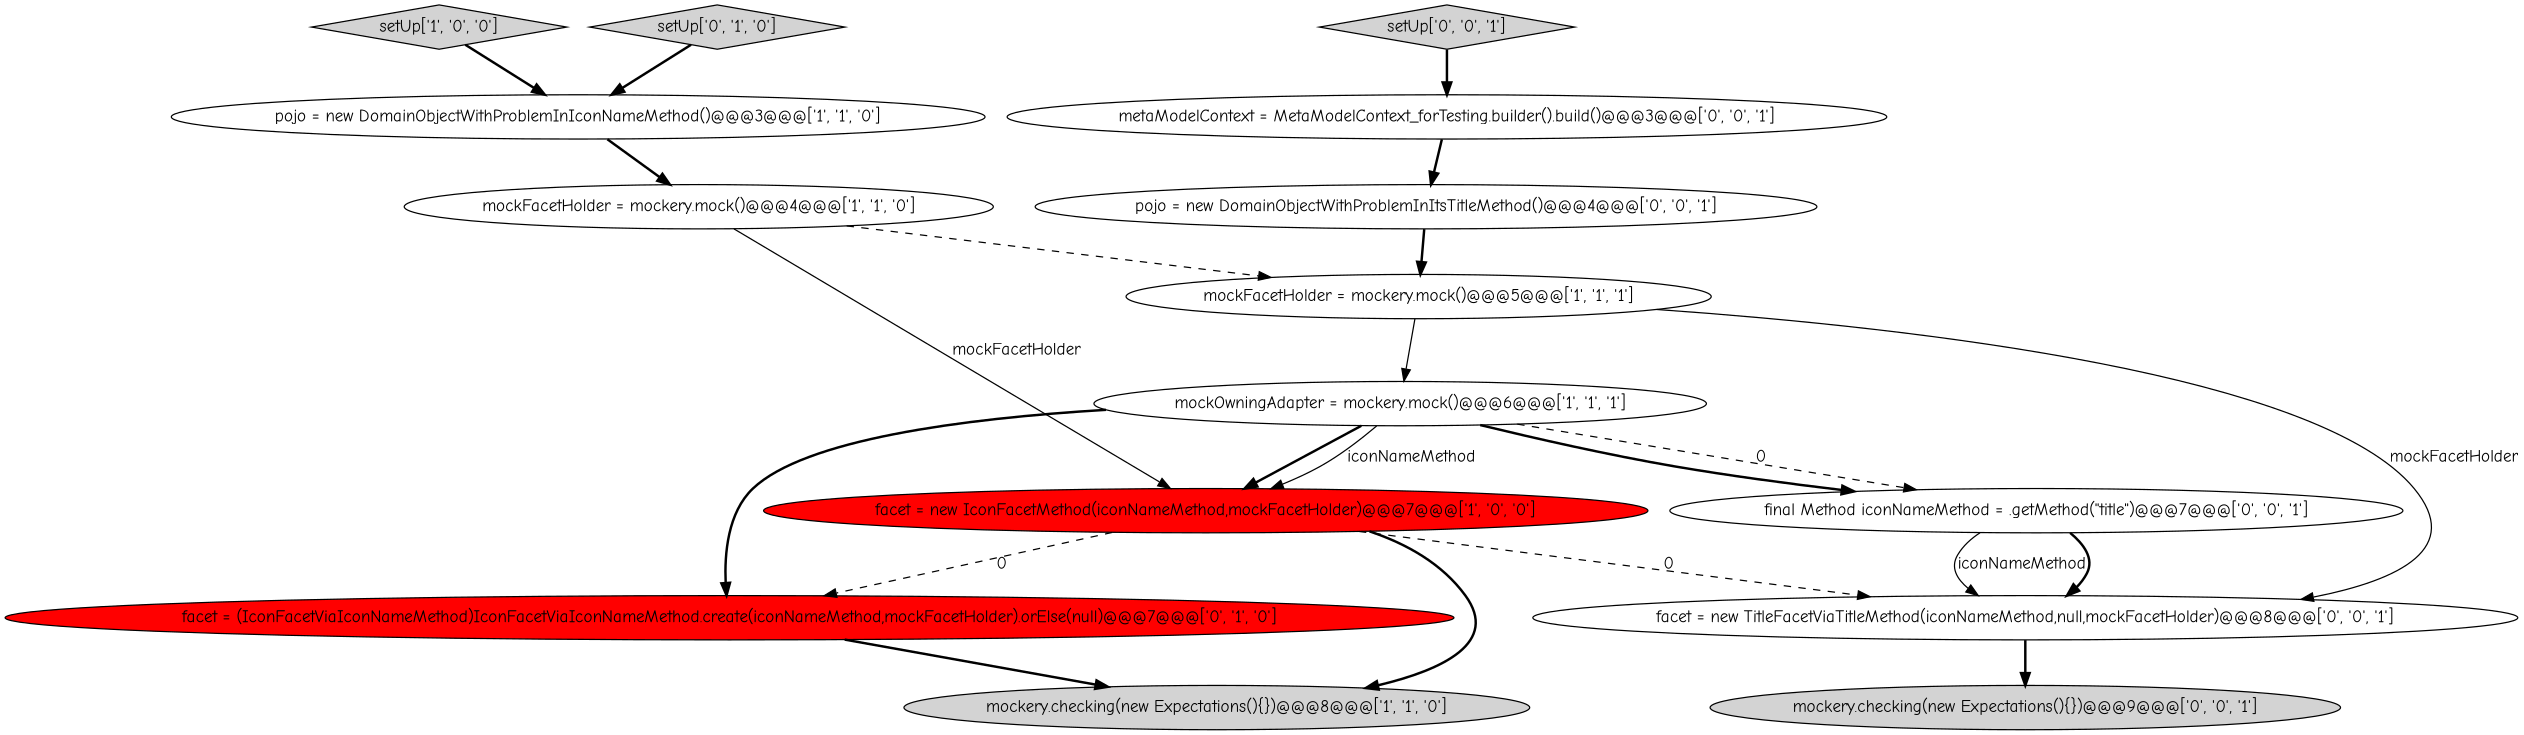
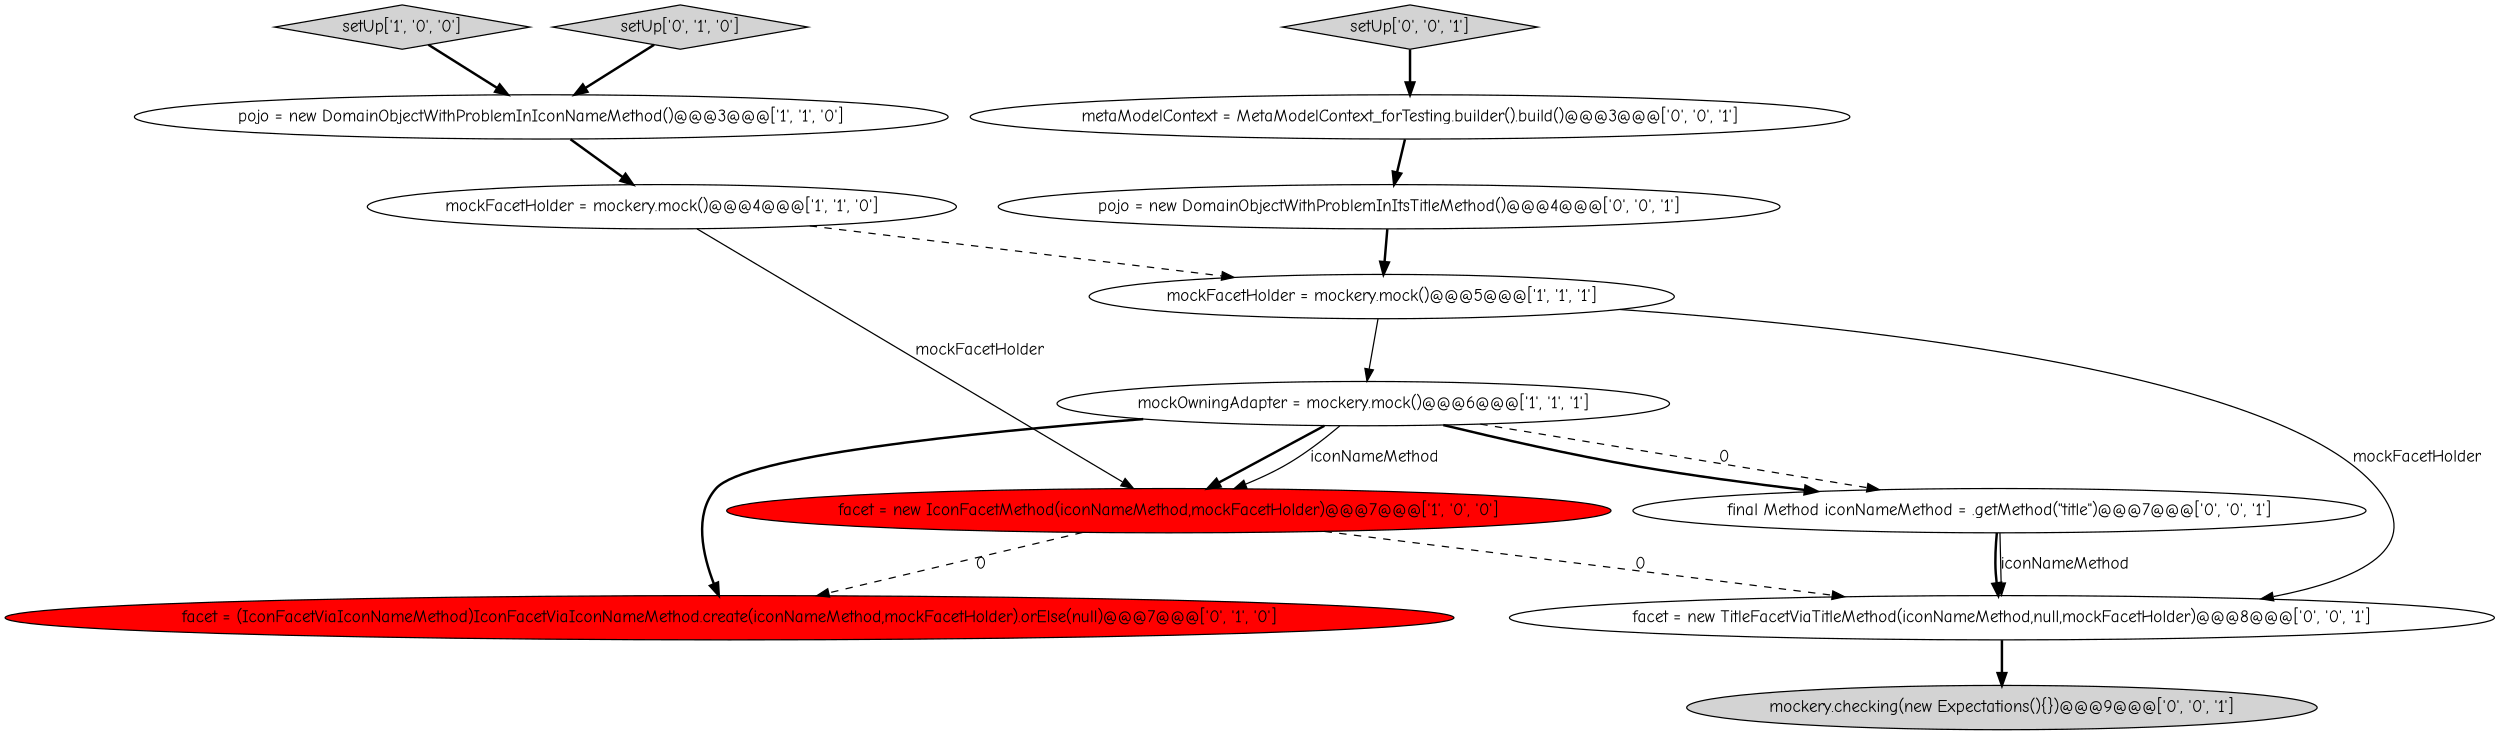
(1217, 708) -> none
